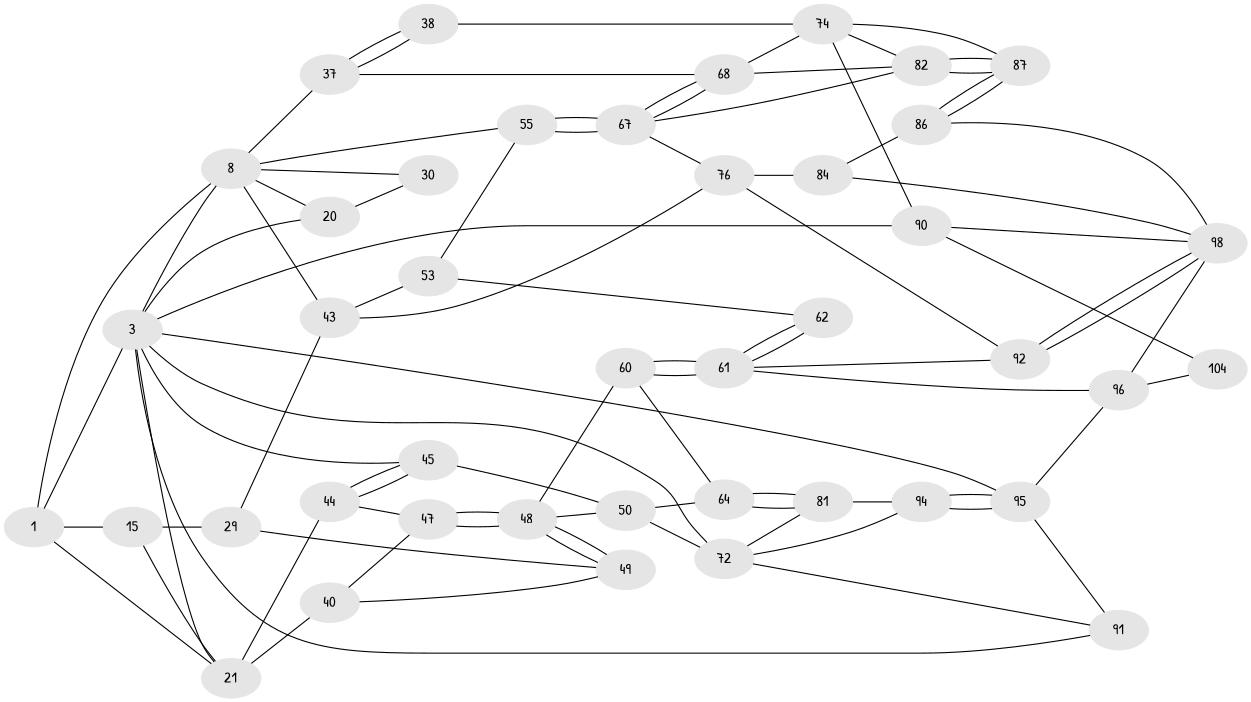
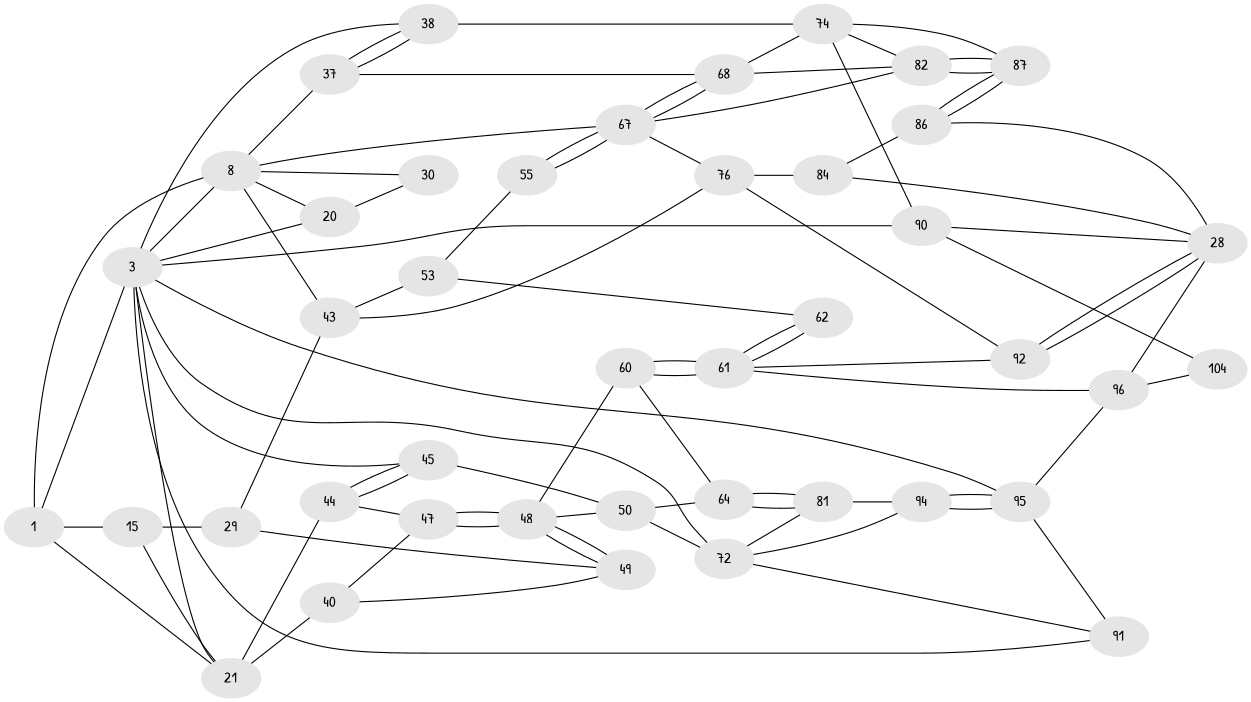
none -> (236, 94)
(379, 145) -> (427, 141)
(1217, 243) -> (1217, 243)
